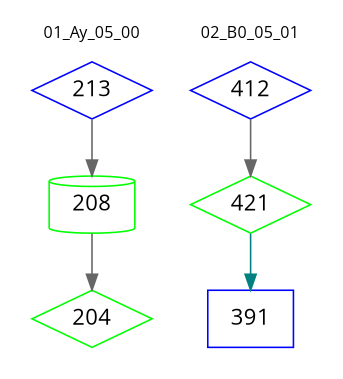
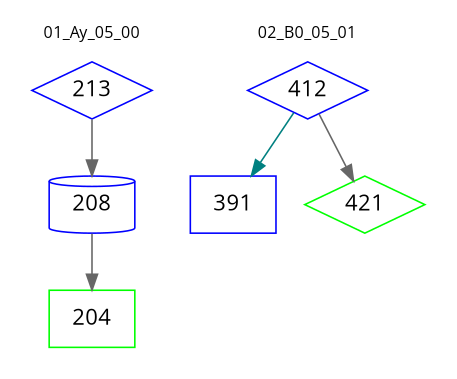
(92, 205) -> (92, 205)
(251, 254) -> (277, 138)
(92, 319) -> (92, 319)
